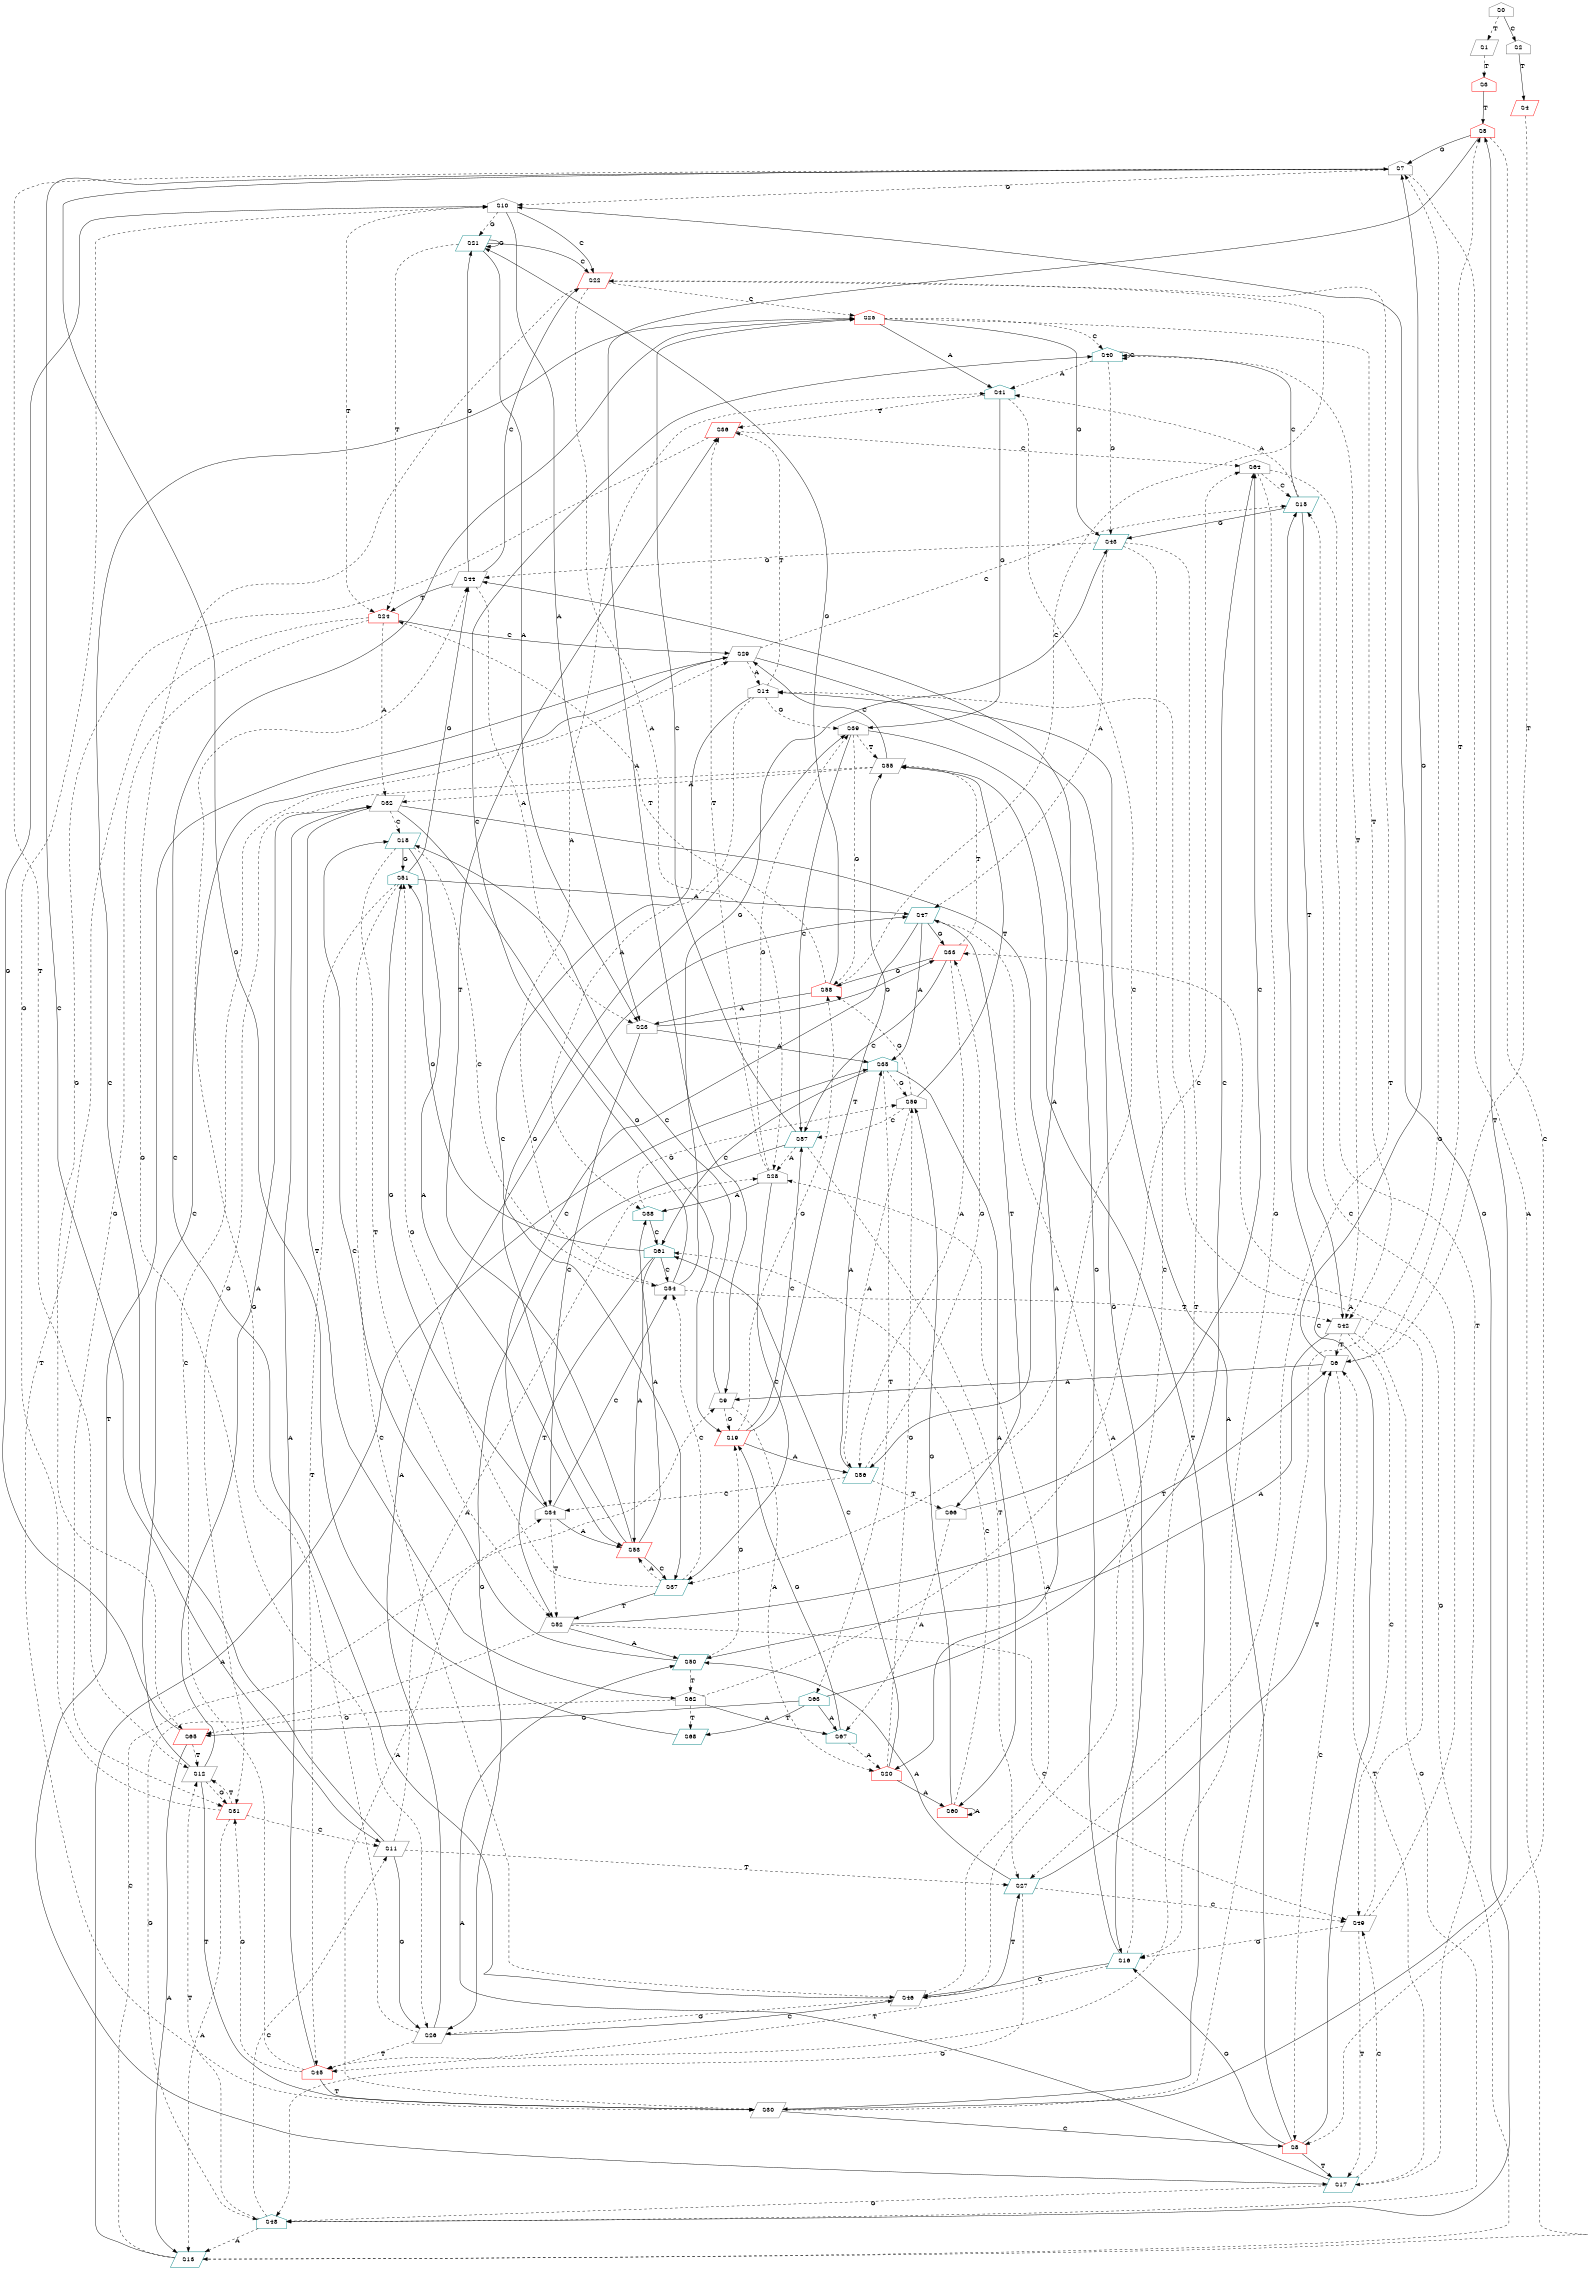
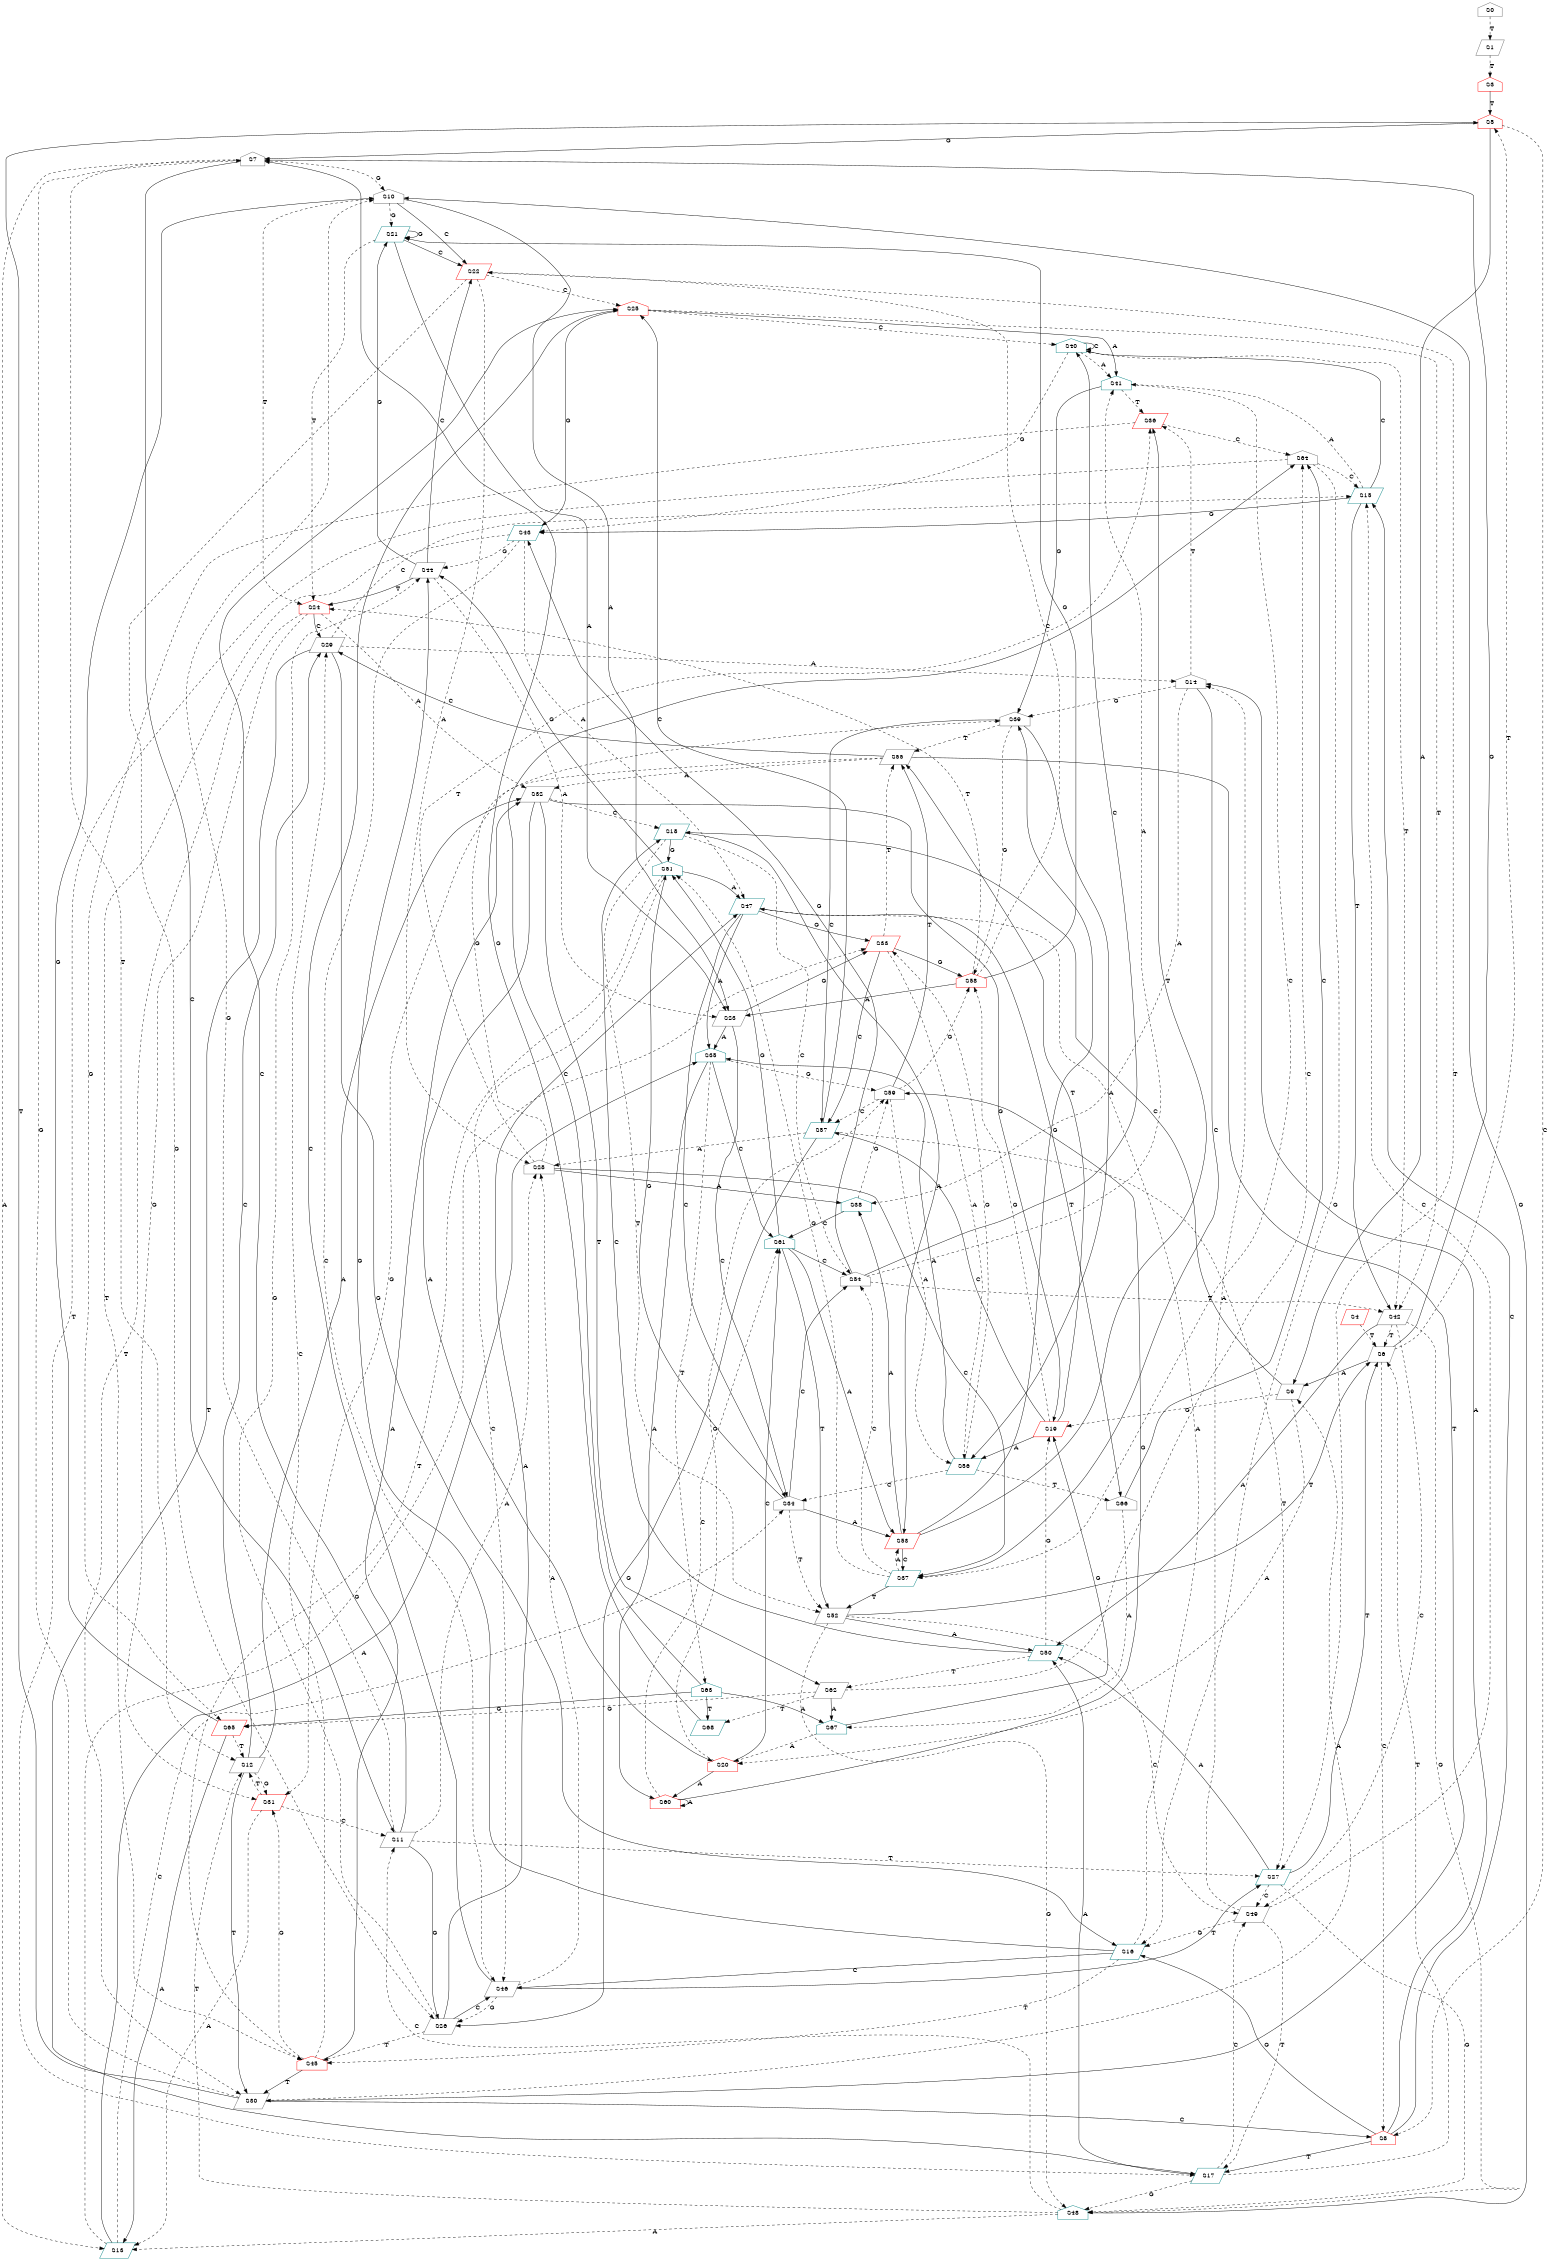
(1518, 48) -> none
(25, 879) -> (226, 997)
(642, 1027) -> (730, 1018)
(690, 1700) -> (831, 1690)
